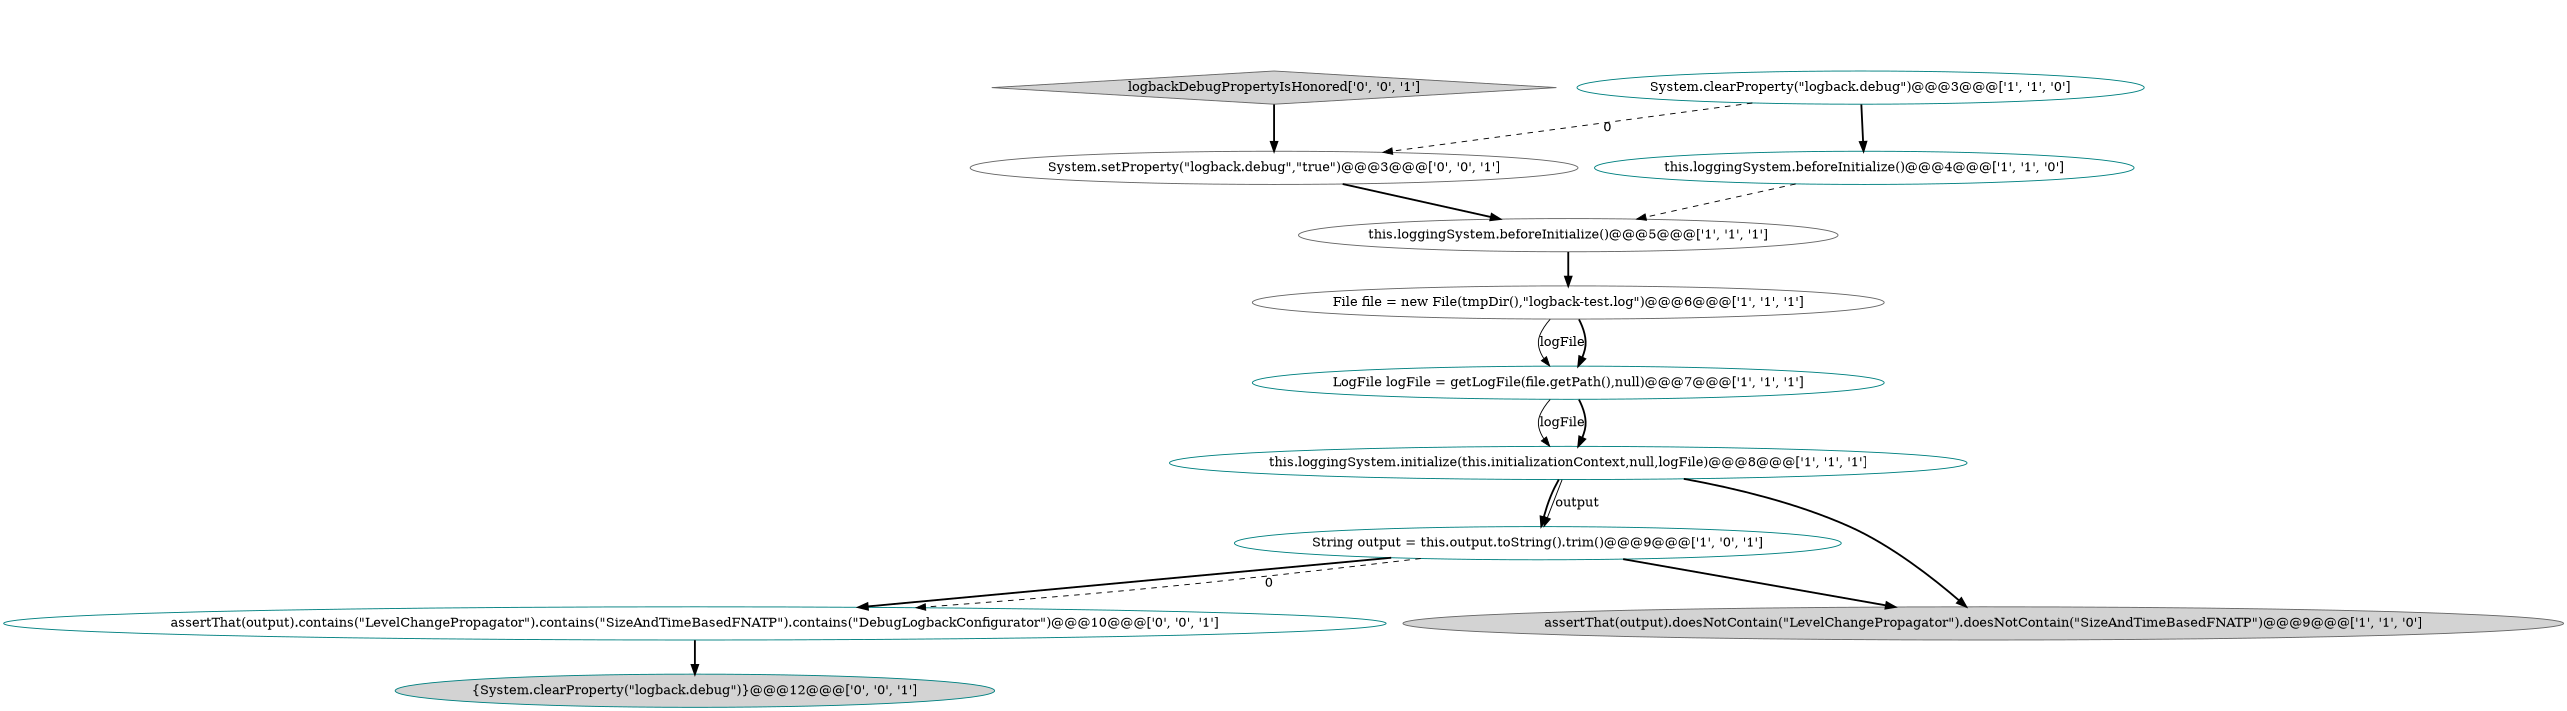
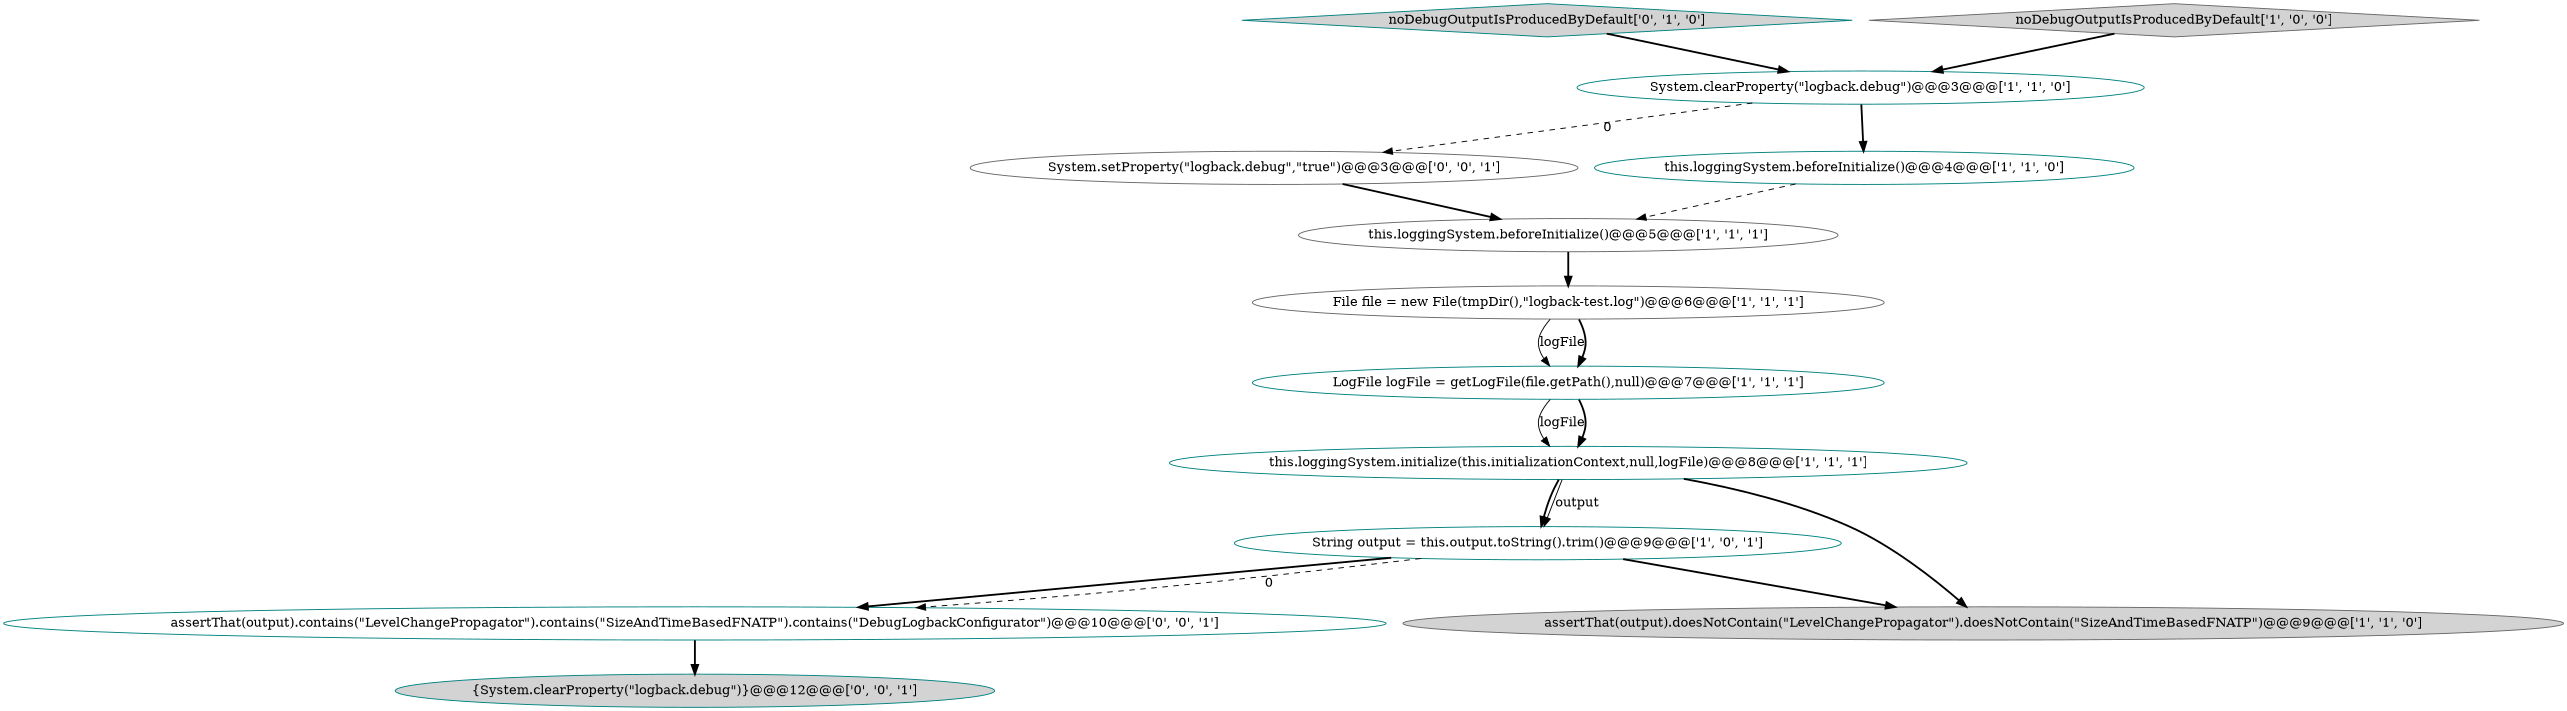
none -> (1547, 20)
none -> (2174, 20)
(1274, 88) -> none
